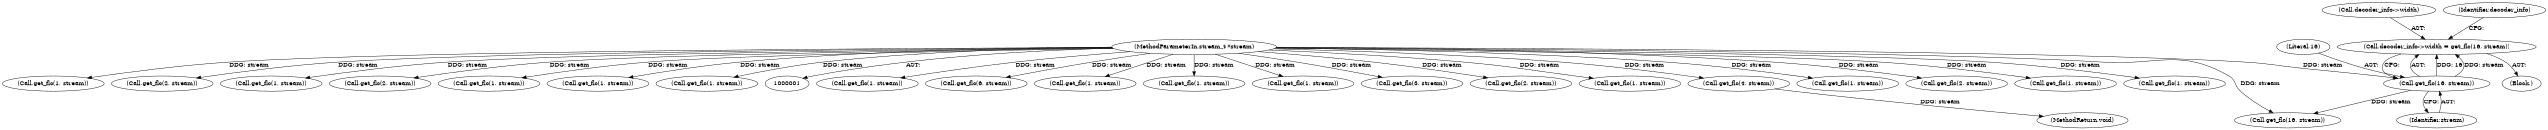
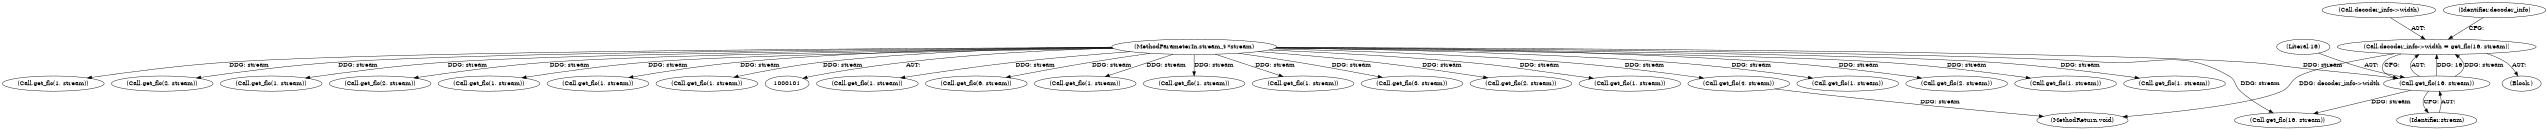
(787, 84) -> (787, 84)
none -> (2265, 97)
